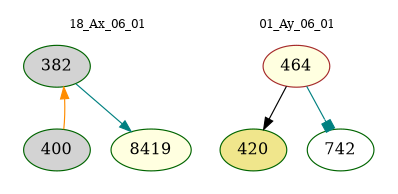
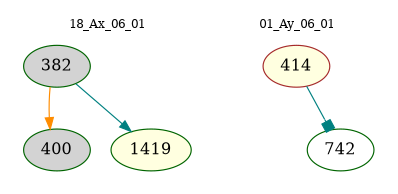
(296, 66) -> (296, 66)
(65, 114) -> (49, 102)
(151, 150) -> (151, 150)
(253, 150) -> none
